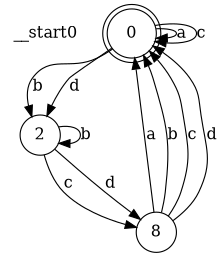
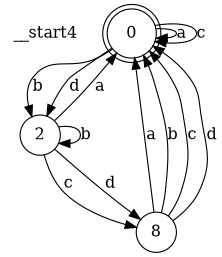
(46, 34) -> (46, 34)
none -> (83, 92)
